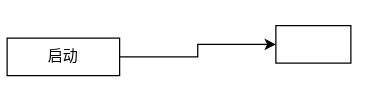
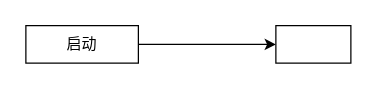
(63, 57) -> (82, 44)
